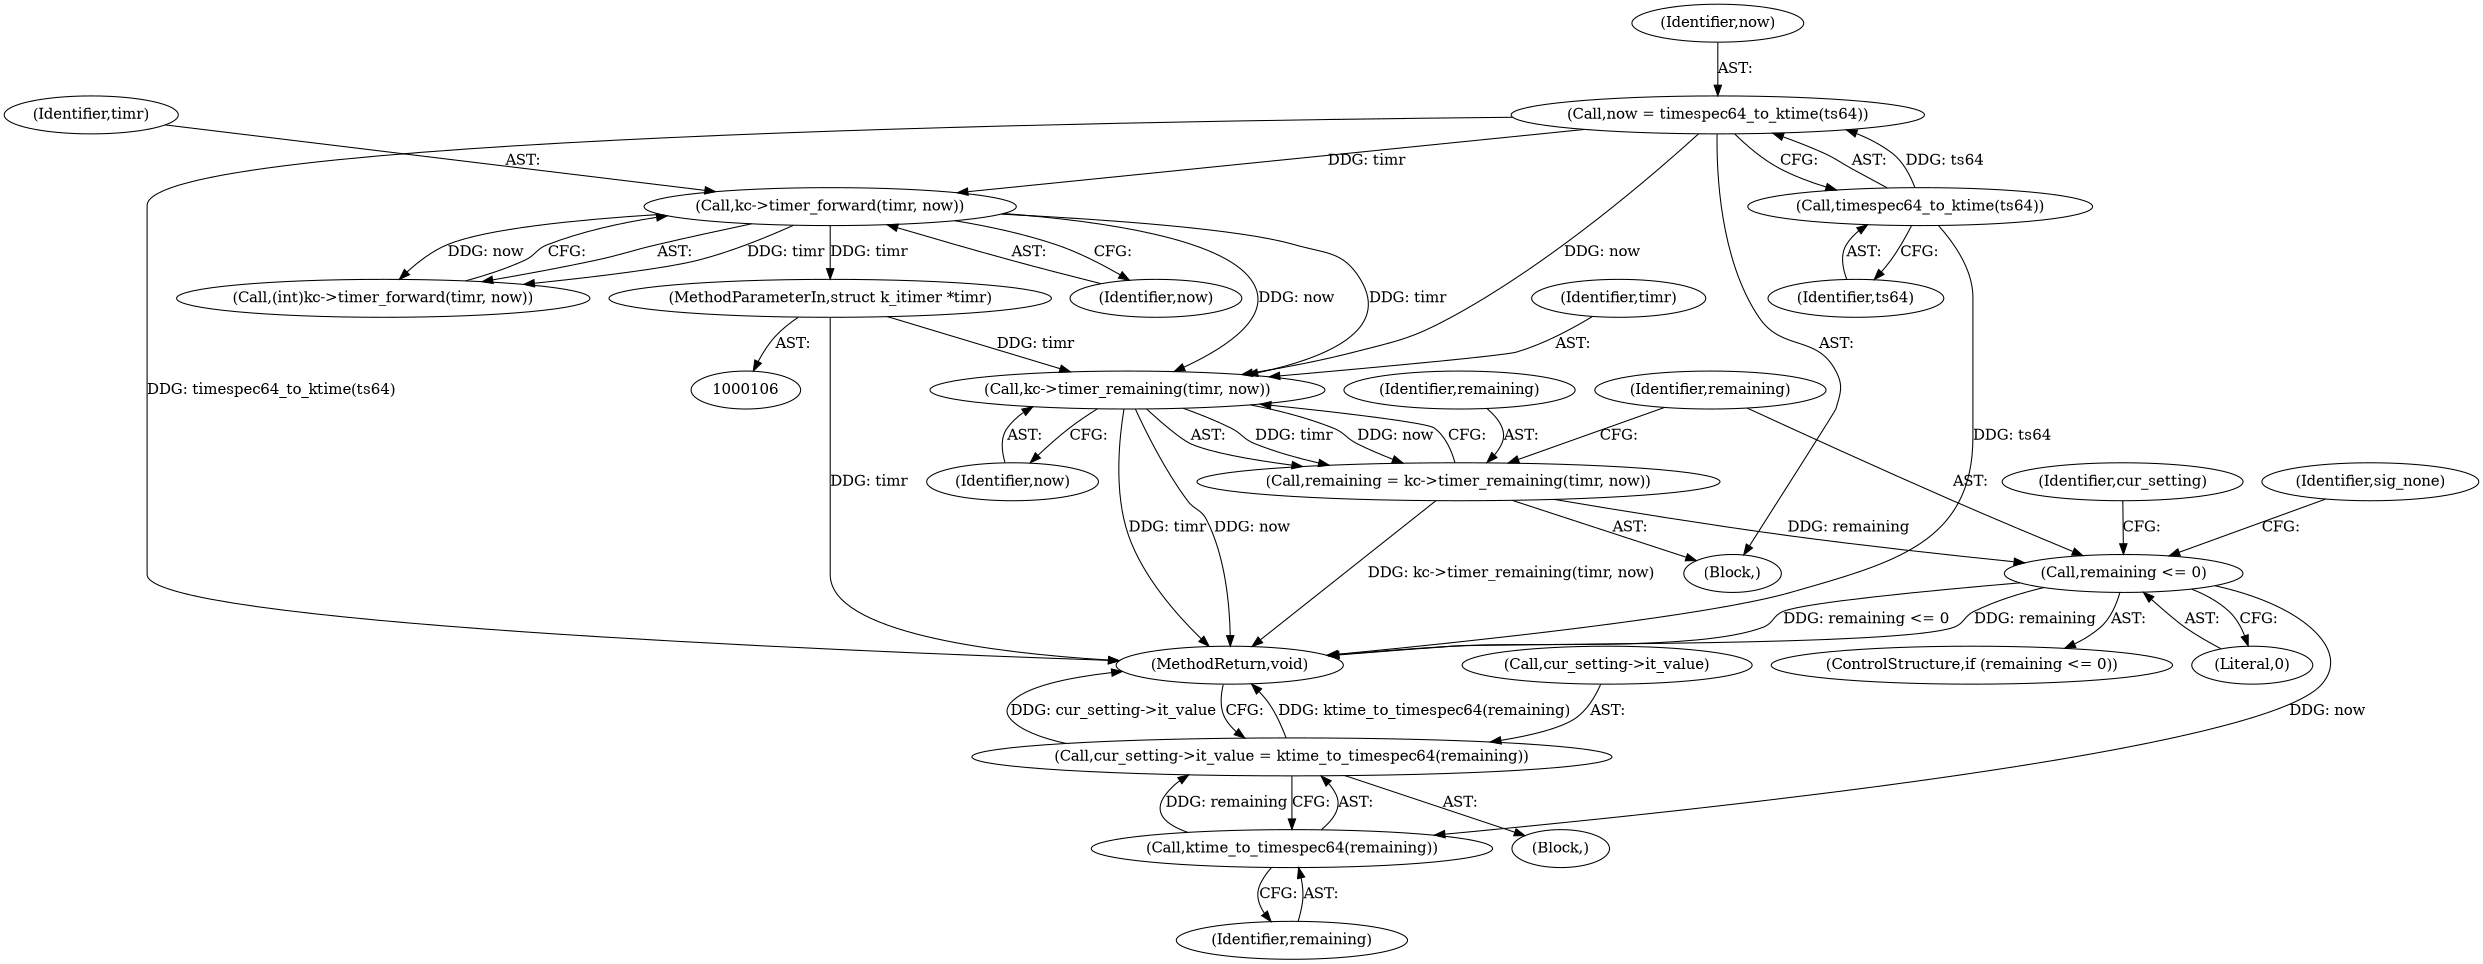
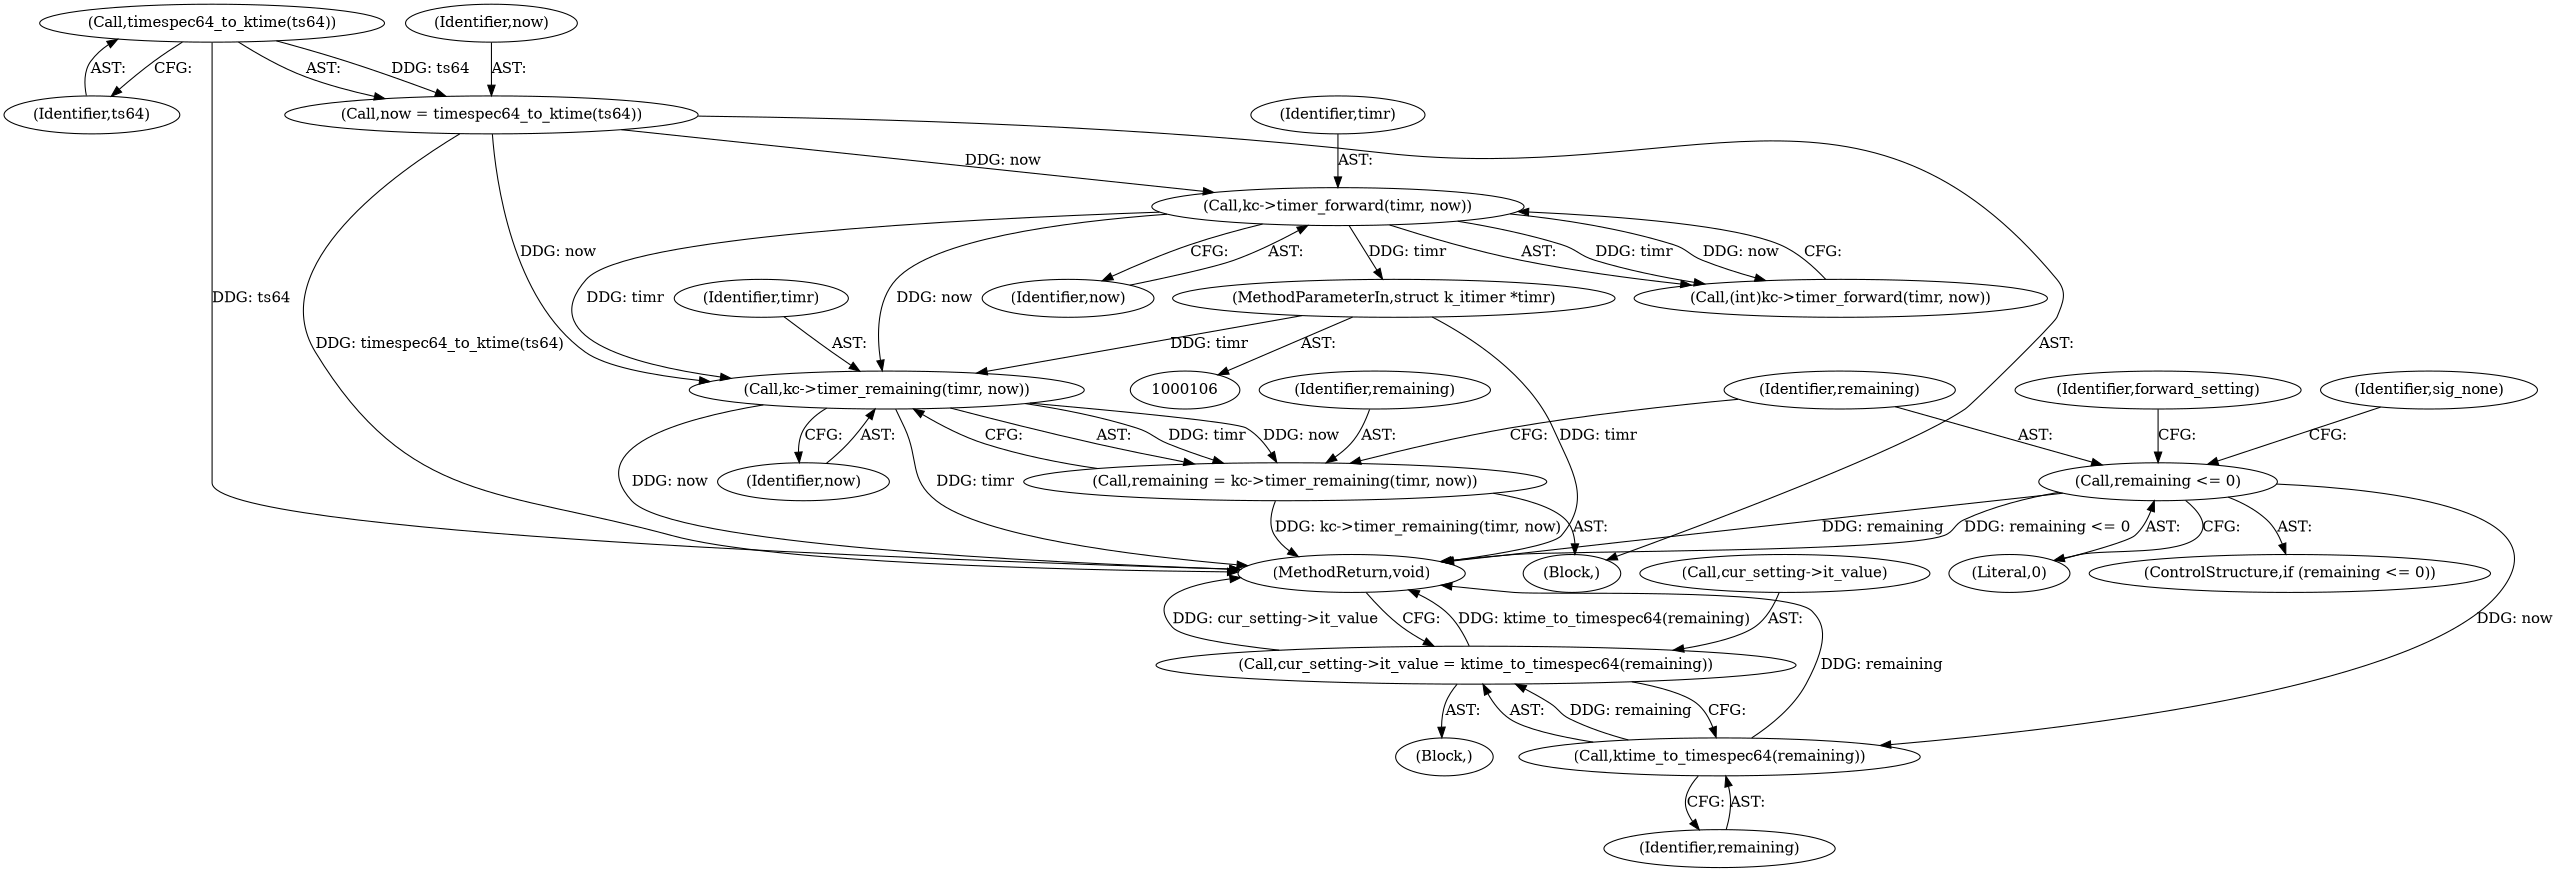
(1367, 161) -> (1003, 161)
(1777, 167) -> none
(2123, 482) -> (2158, 390)
(1783, 535) -> none
none -> (1711, 595)
